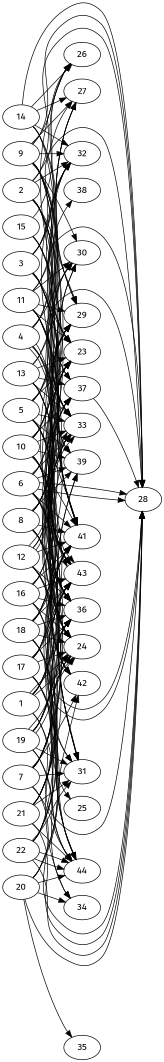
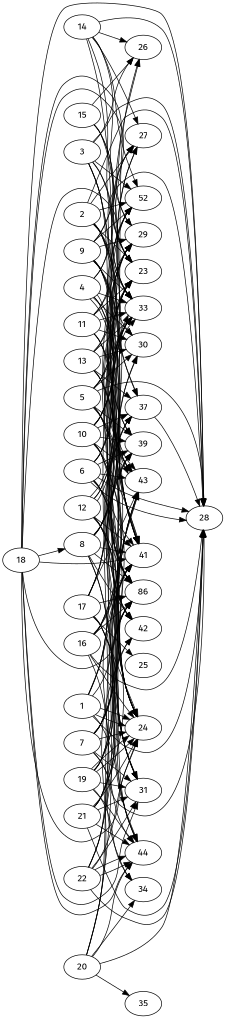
(108, 40) -> none
(82, 154) -> (143, 198)
(82, 190) -> none
(56, 247) -> (112, 258)
(49, 604) -> (48, 553)
(82, 610) -> (143, 592)
